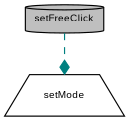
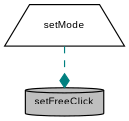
(65, 47) -> (65, 60)
